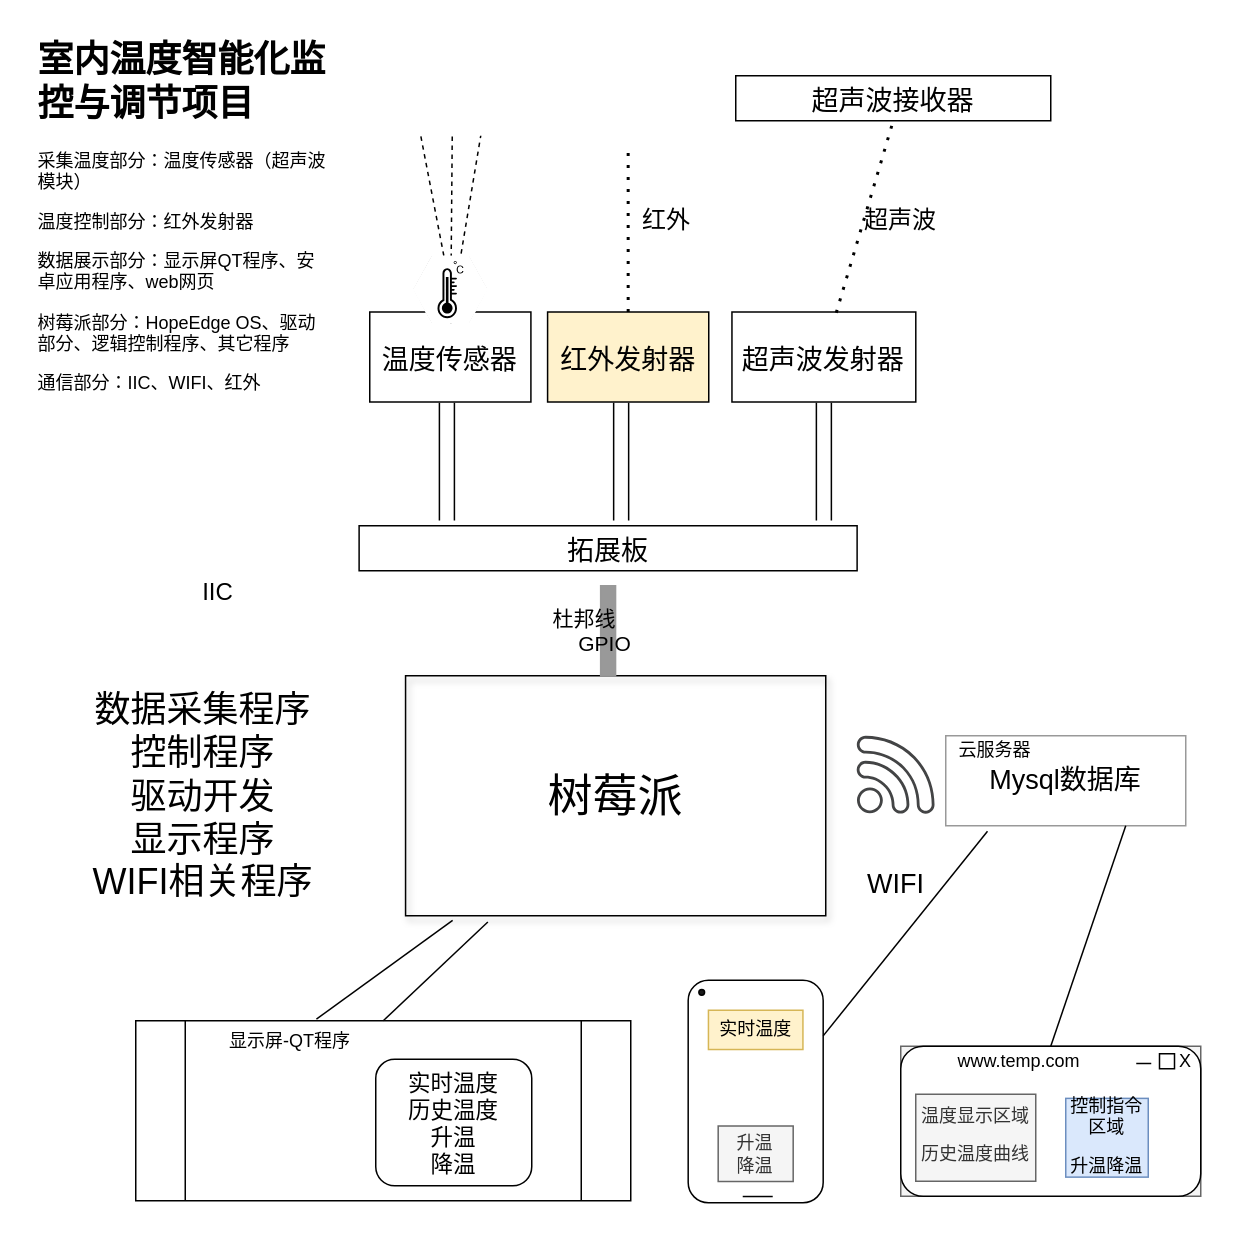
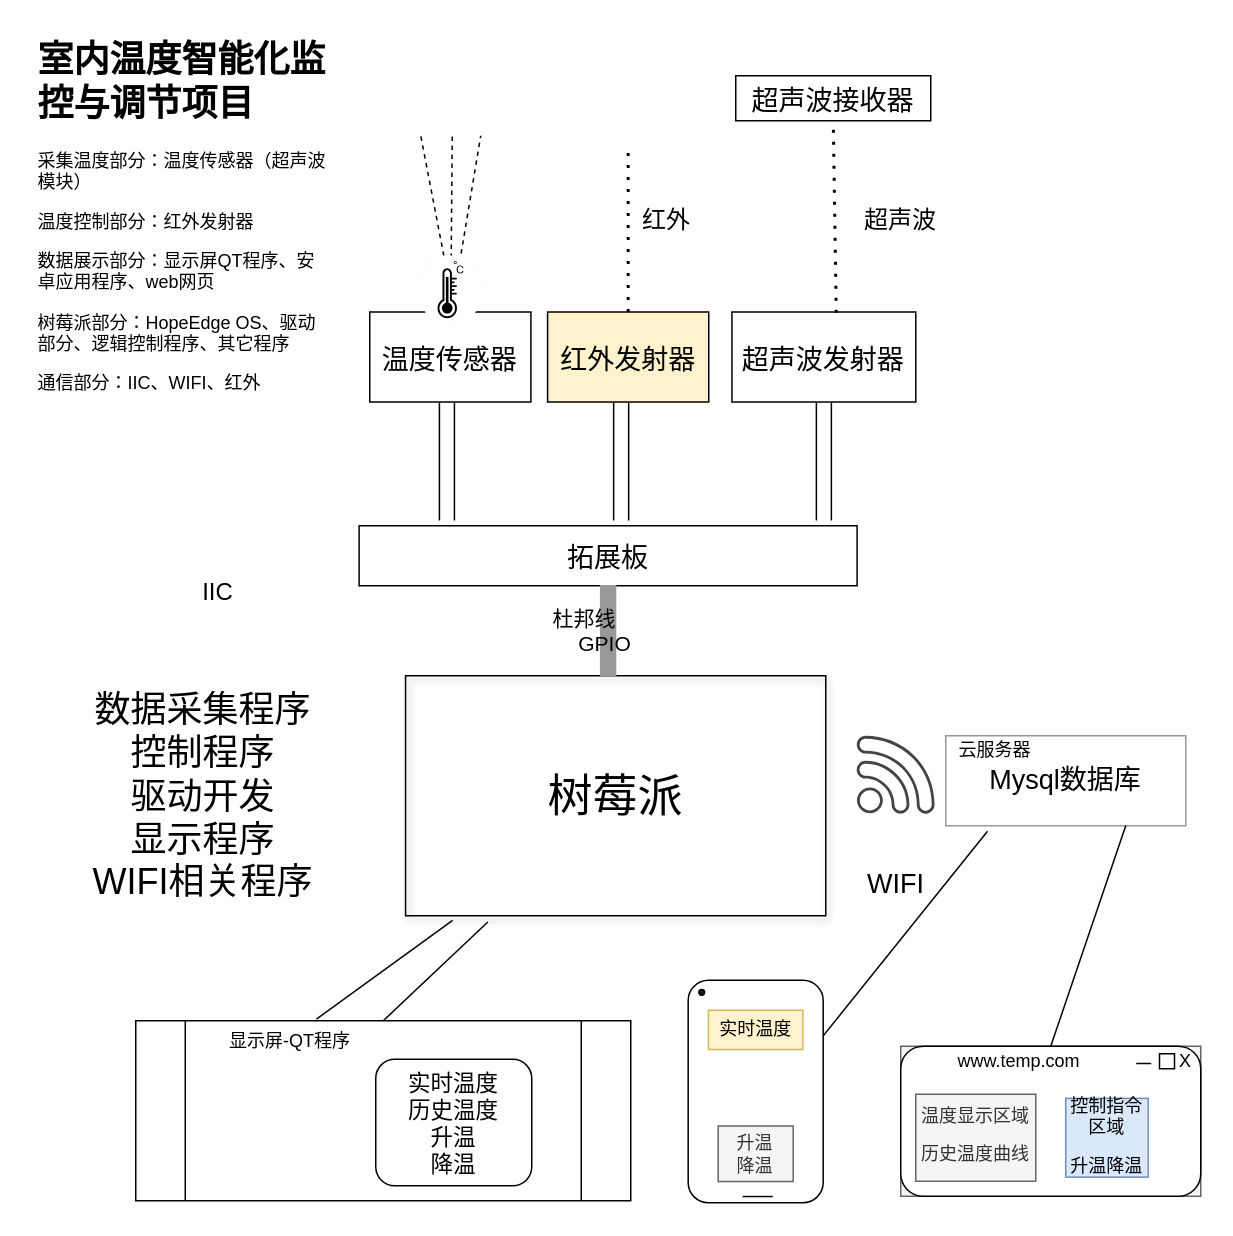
(893, 98) -> (833, 98)
(608, 548) -> (608, 556)
